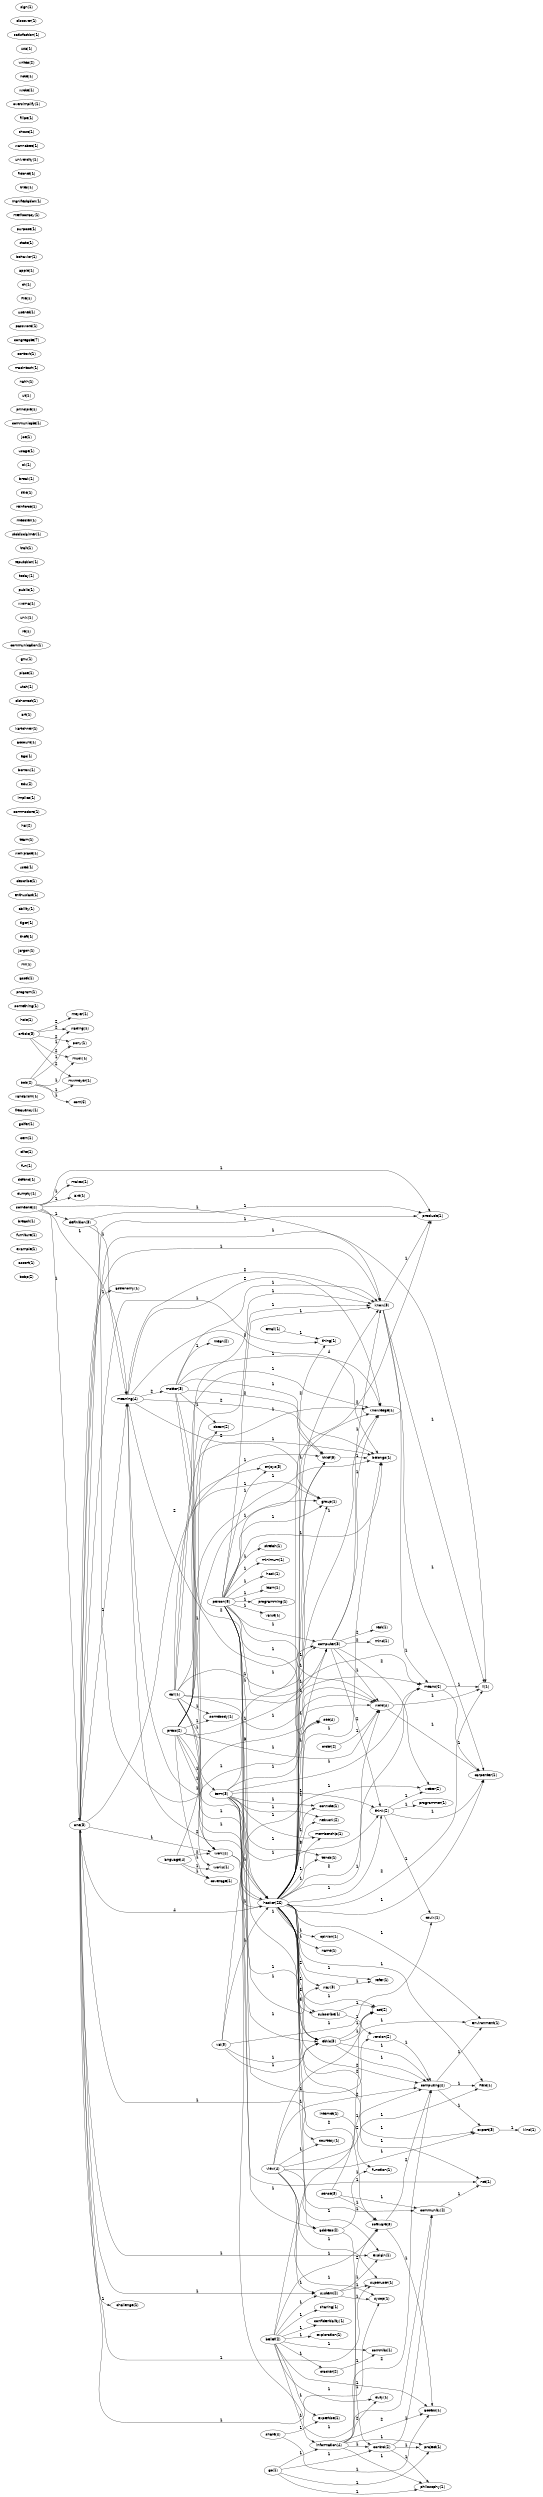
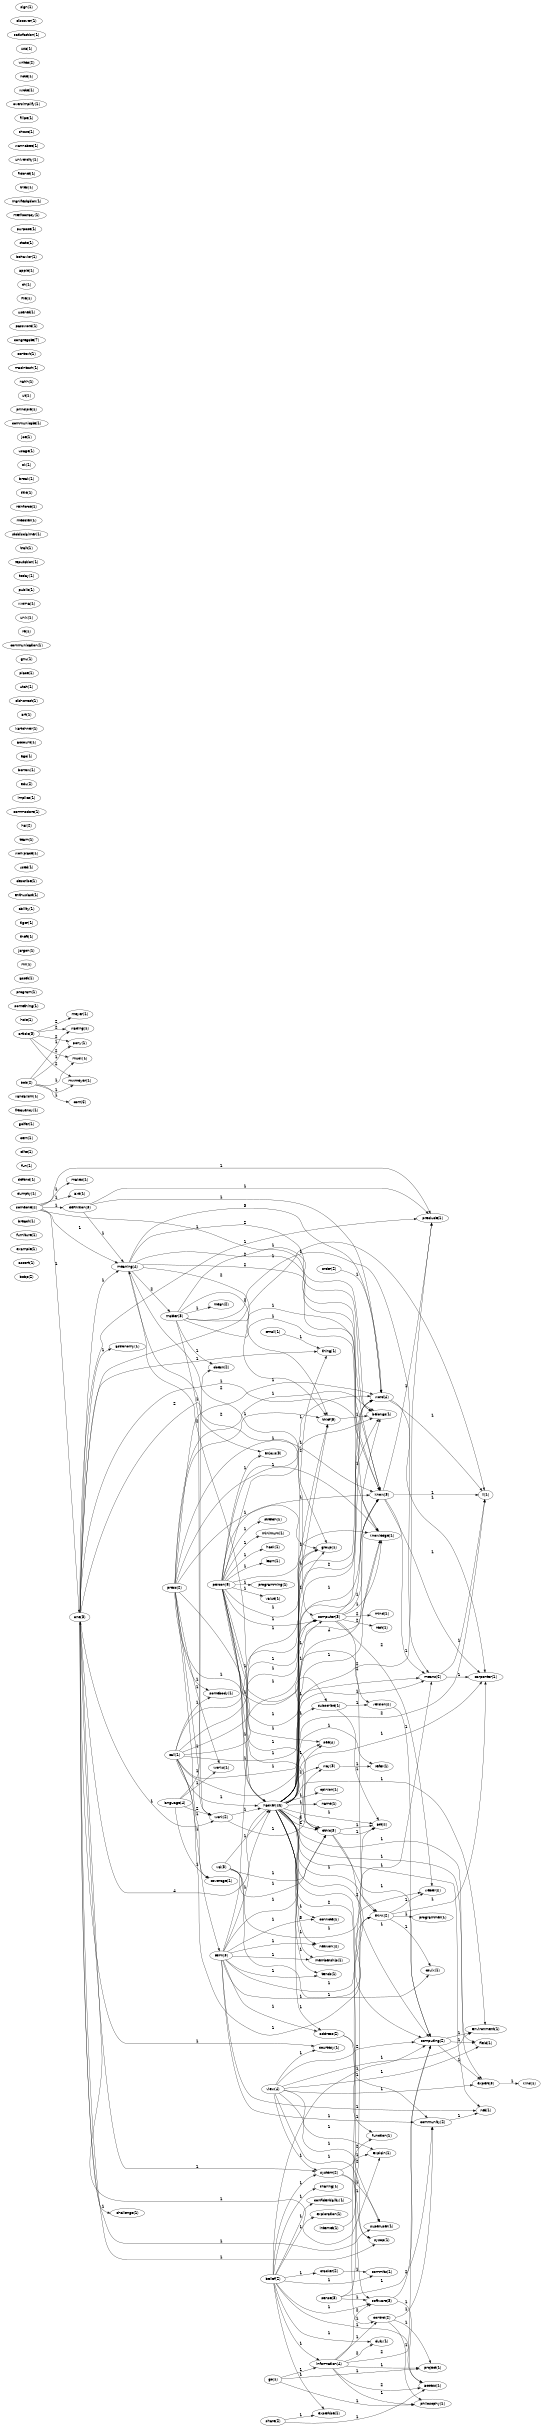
(326, 2462) -> none
